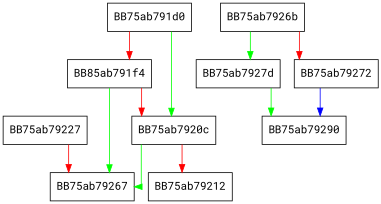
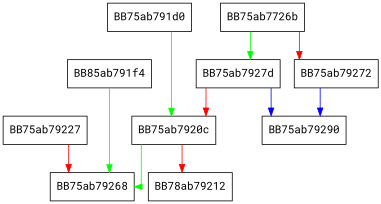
(262, 17) -> (262, 17)
(129, 41) -> none
(142, 98) -> (206, 98)
(271, 98) -> (271, 98)
(92, 187) -> (92, 187)
(190, 187) -> (190, 187)
